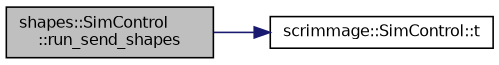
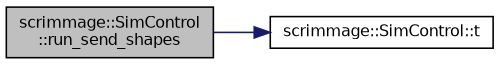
(110, 32) -> (110, 32)
